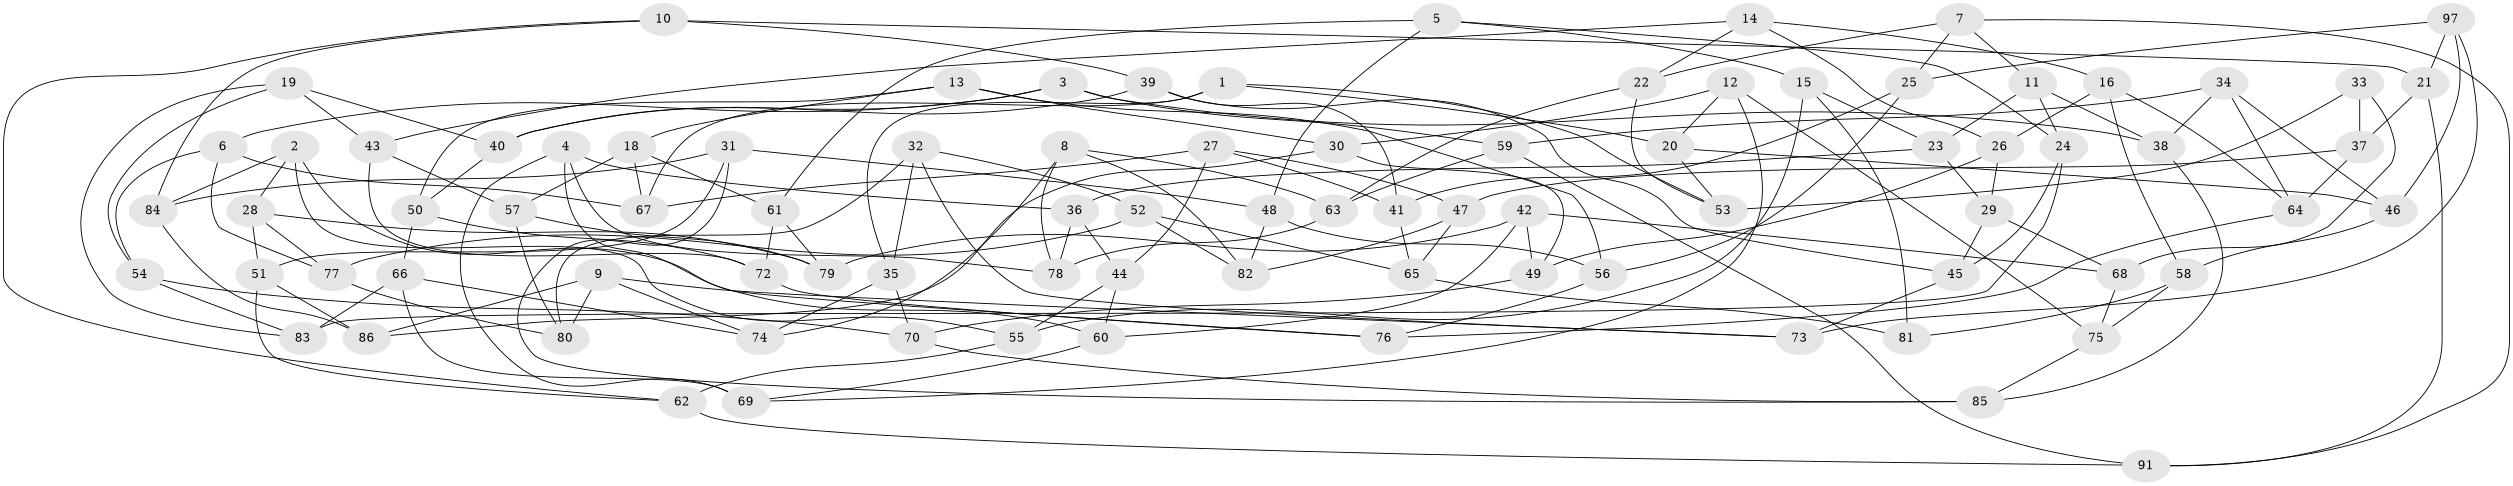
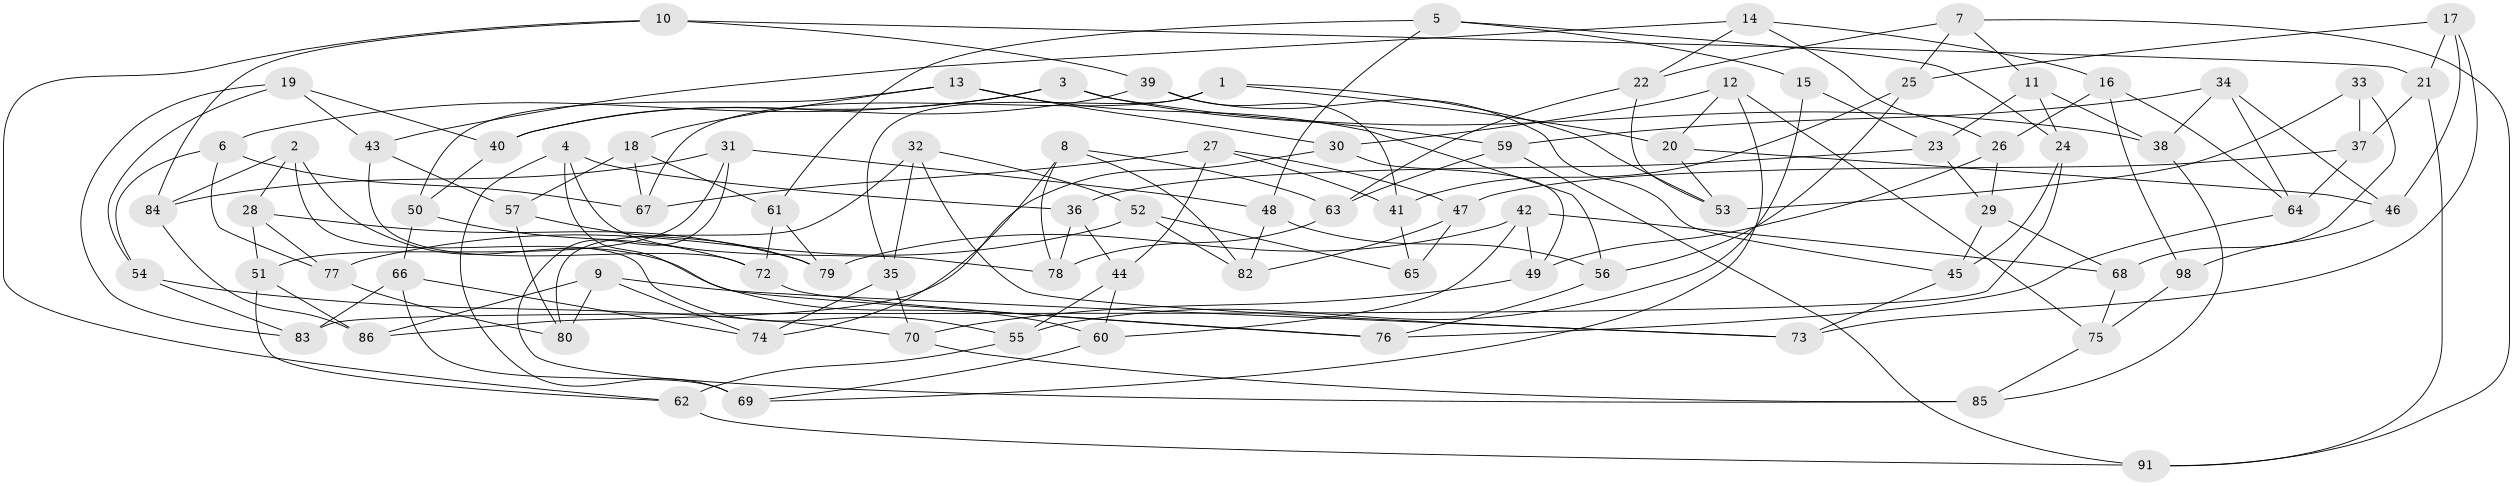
(2451, 19) -> (2451, 19)
(2184, 275) -> (2184, 275)
(1907, 338) -> none
